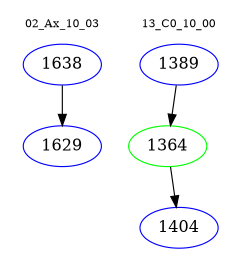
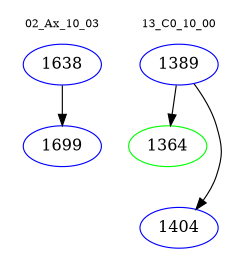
(62, 146) -> (62, 146)
(173, 181) -> (220, 141)
